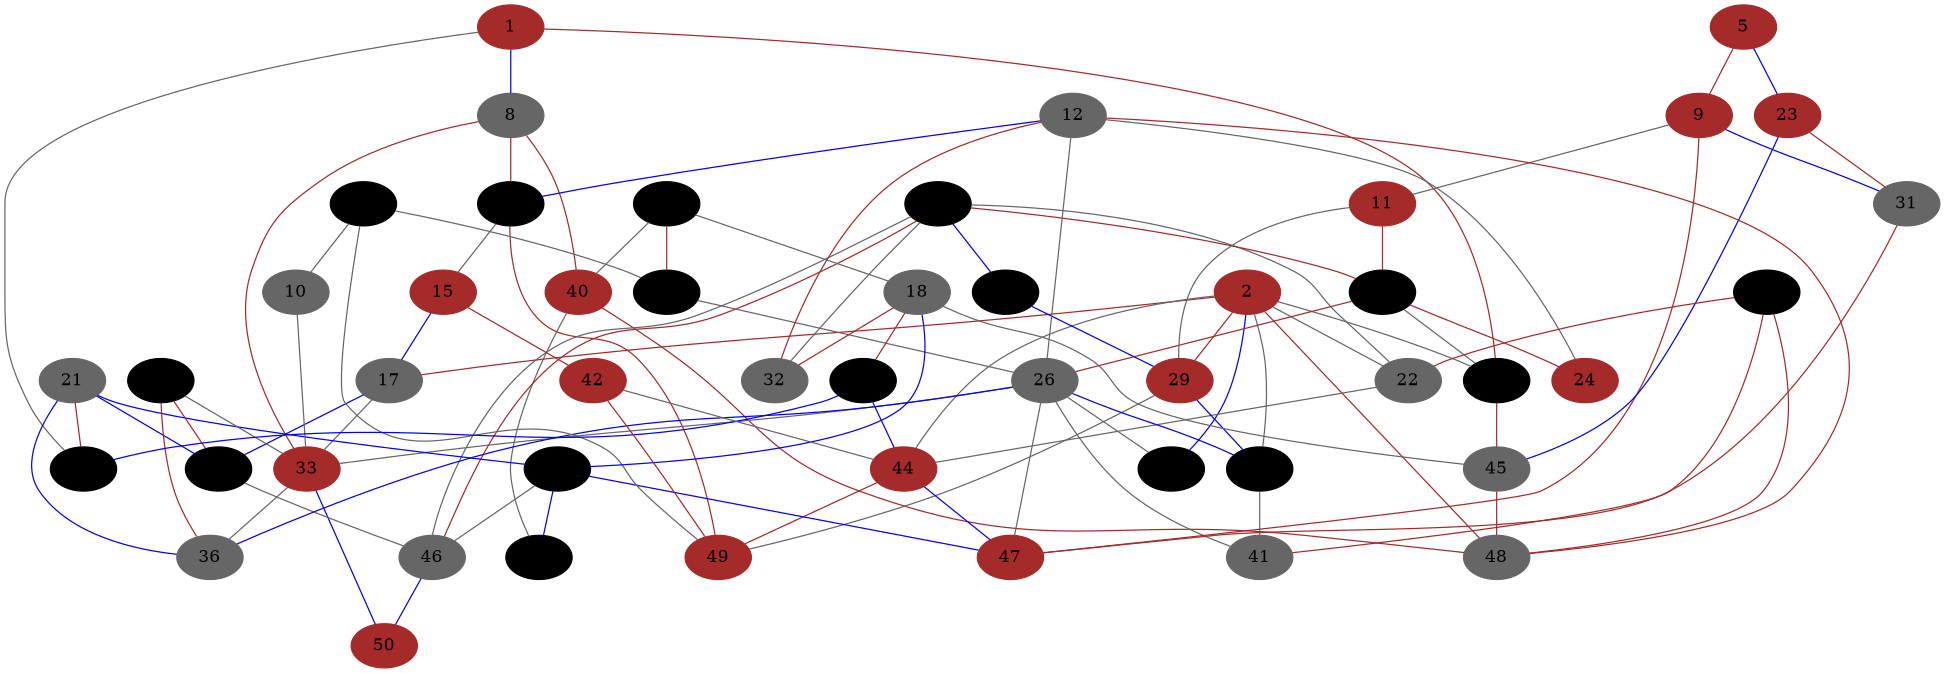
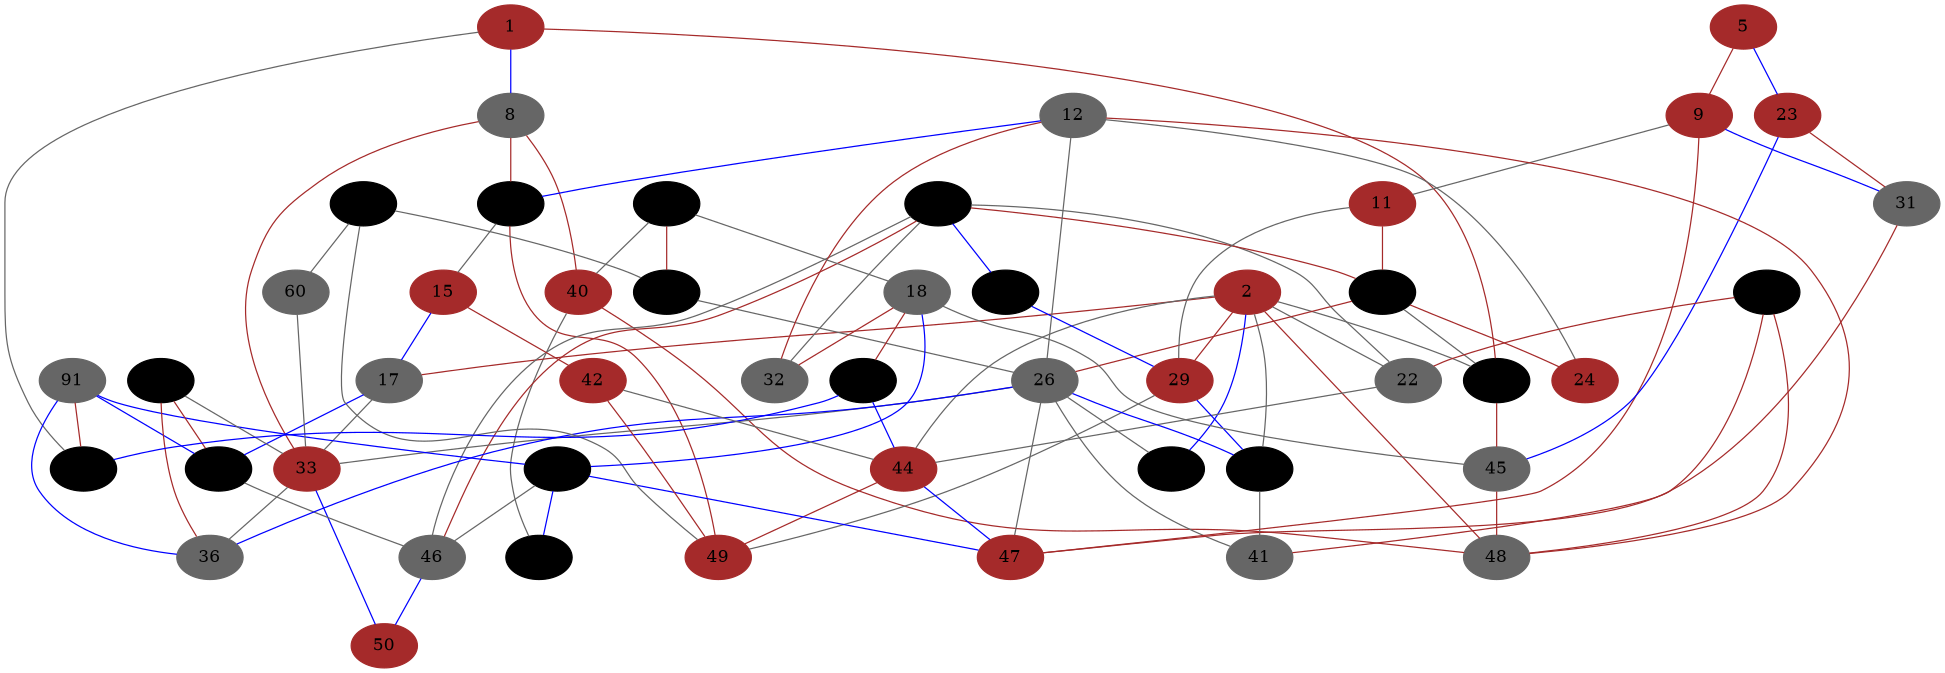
(296, 292) -> (296, 292)
(72, 381) -> (72, 381)
